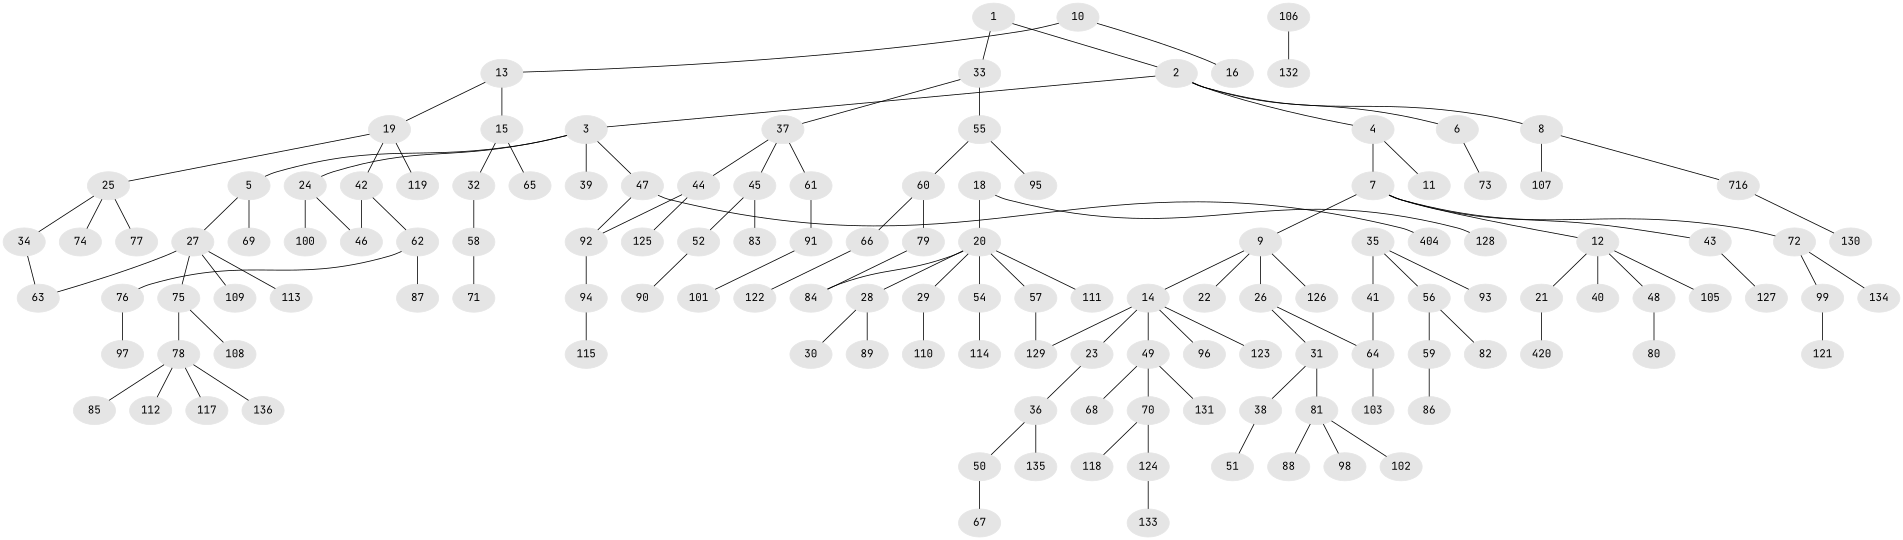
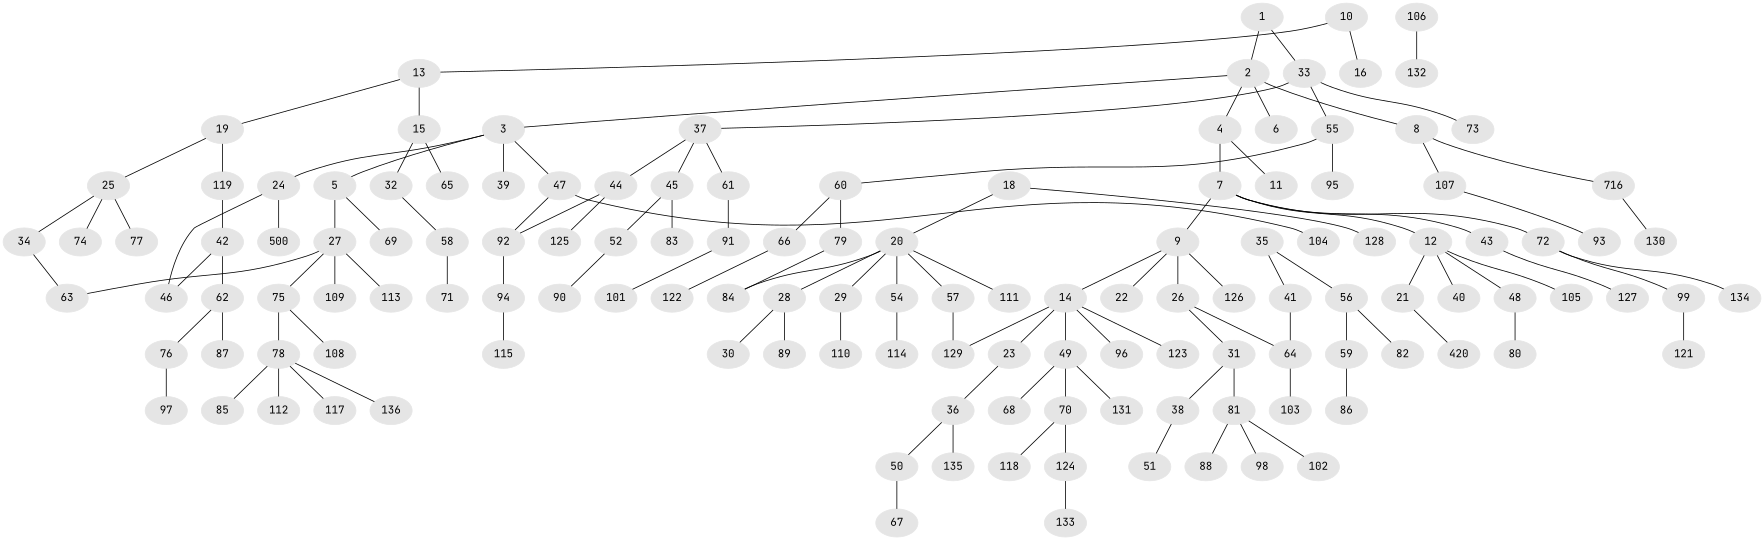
(375, 158) -> (222, 208)
(1471, 158) -> (1389, 101)
(305, 242) -> (279, 242)
(1429, 242) -> (1318, 242)
(1429, 270) -> (1524, 211)
